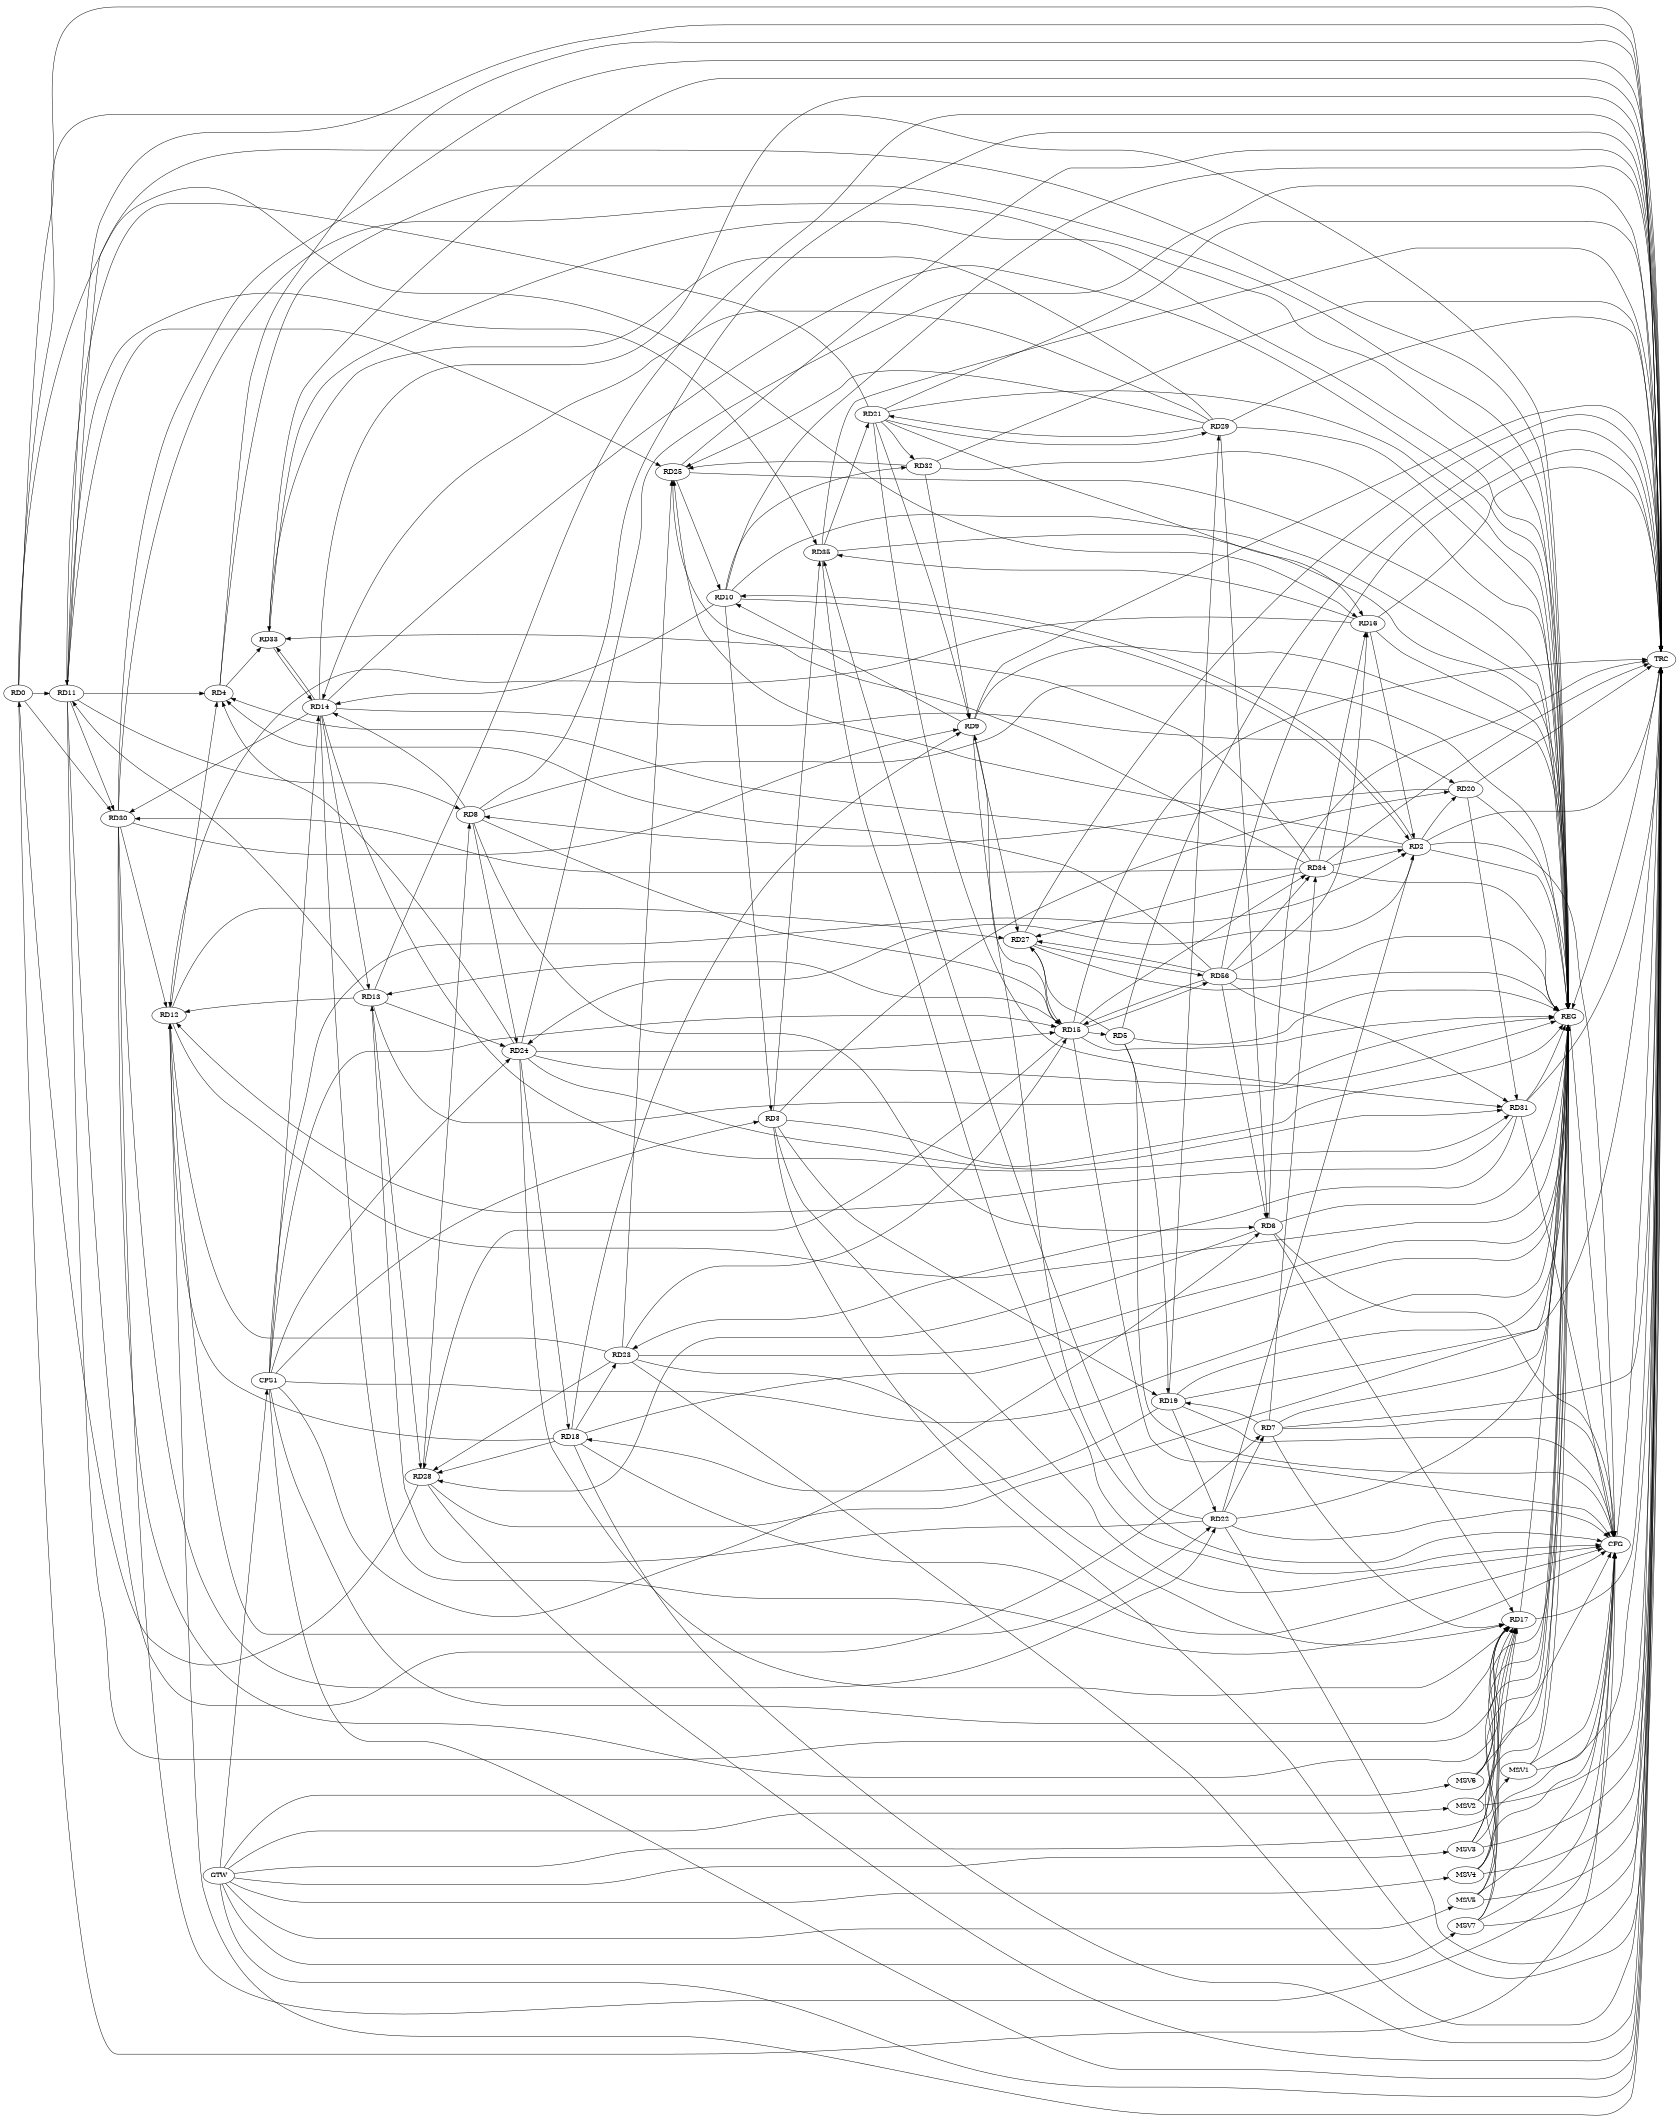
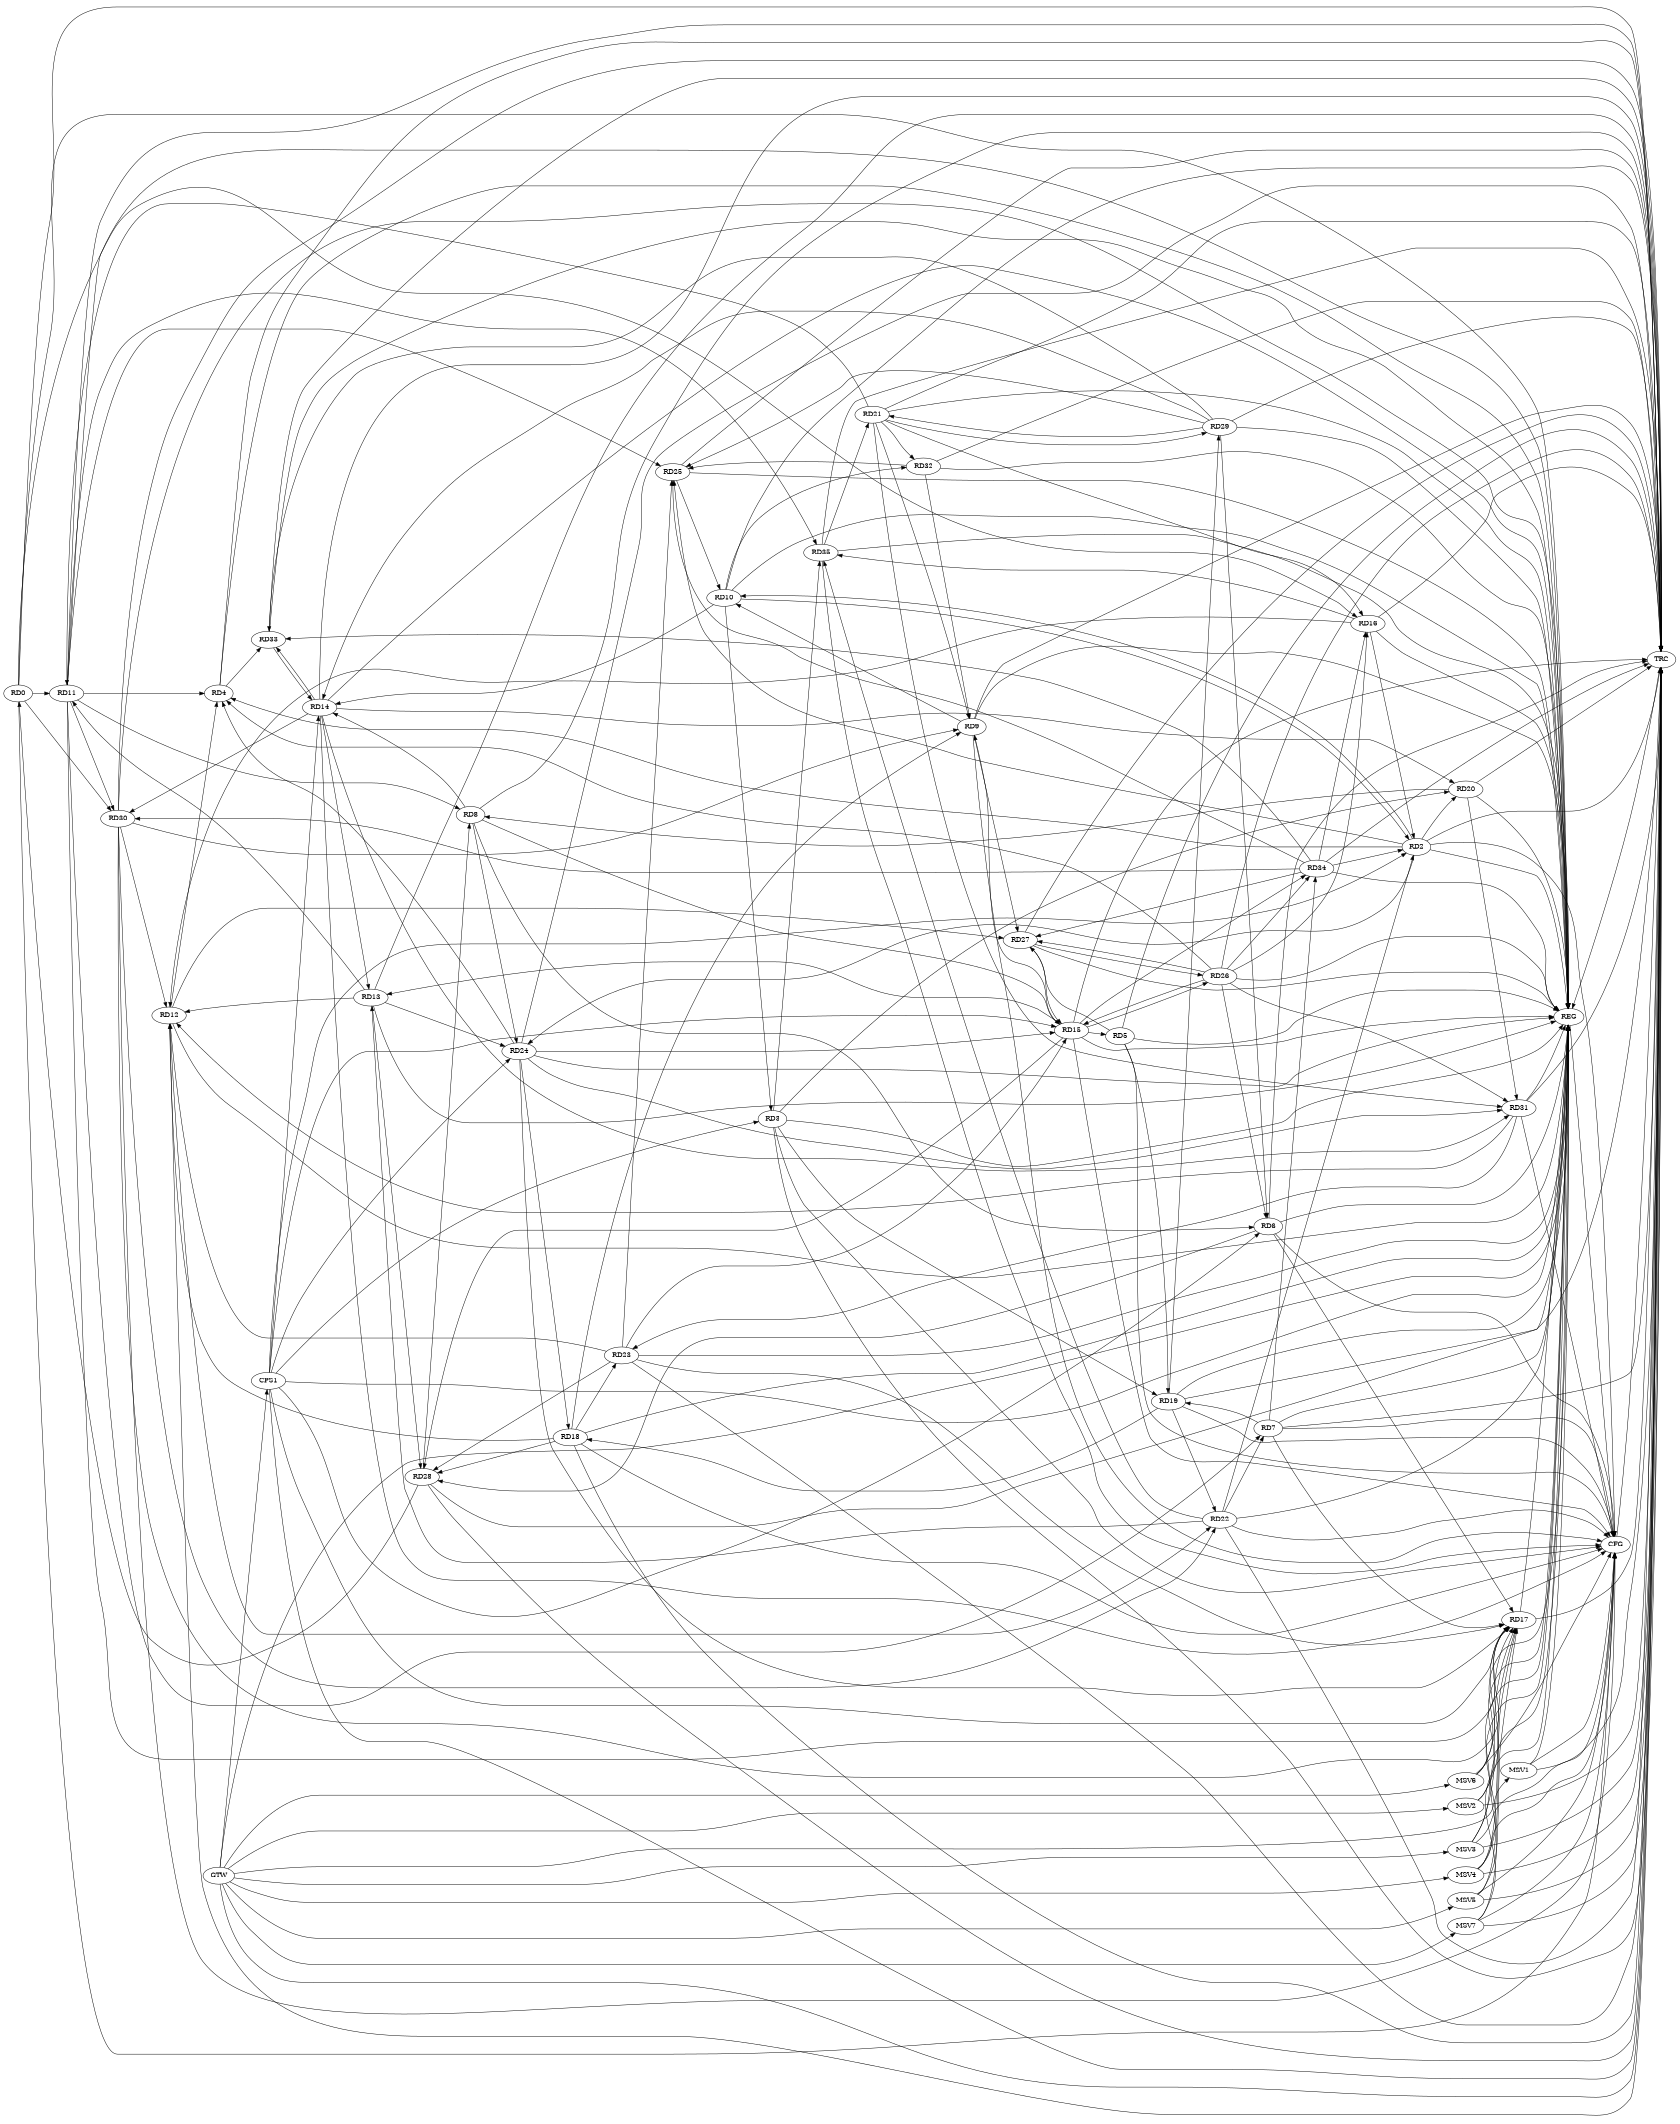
(1108, 686) -> (869, 1406)
(1220, 976) -> (1220, 976)
